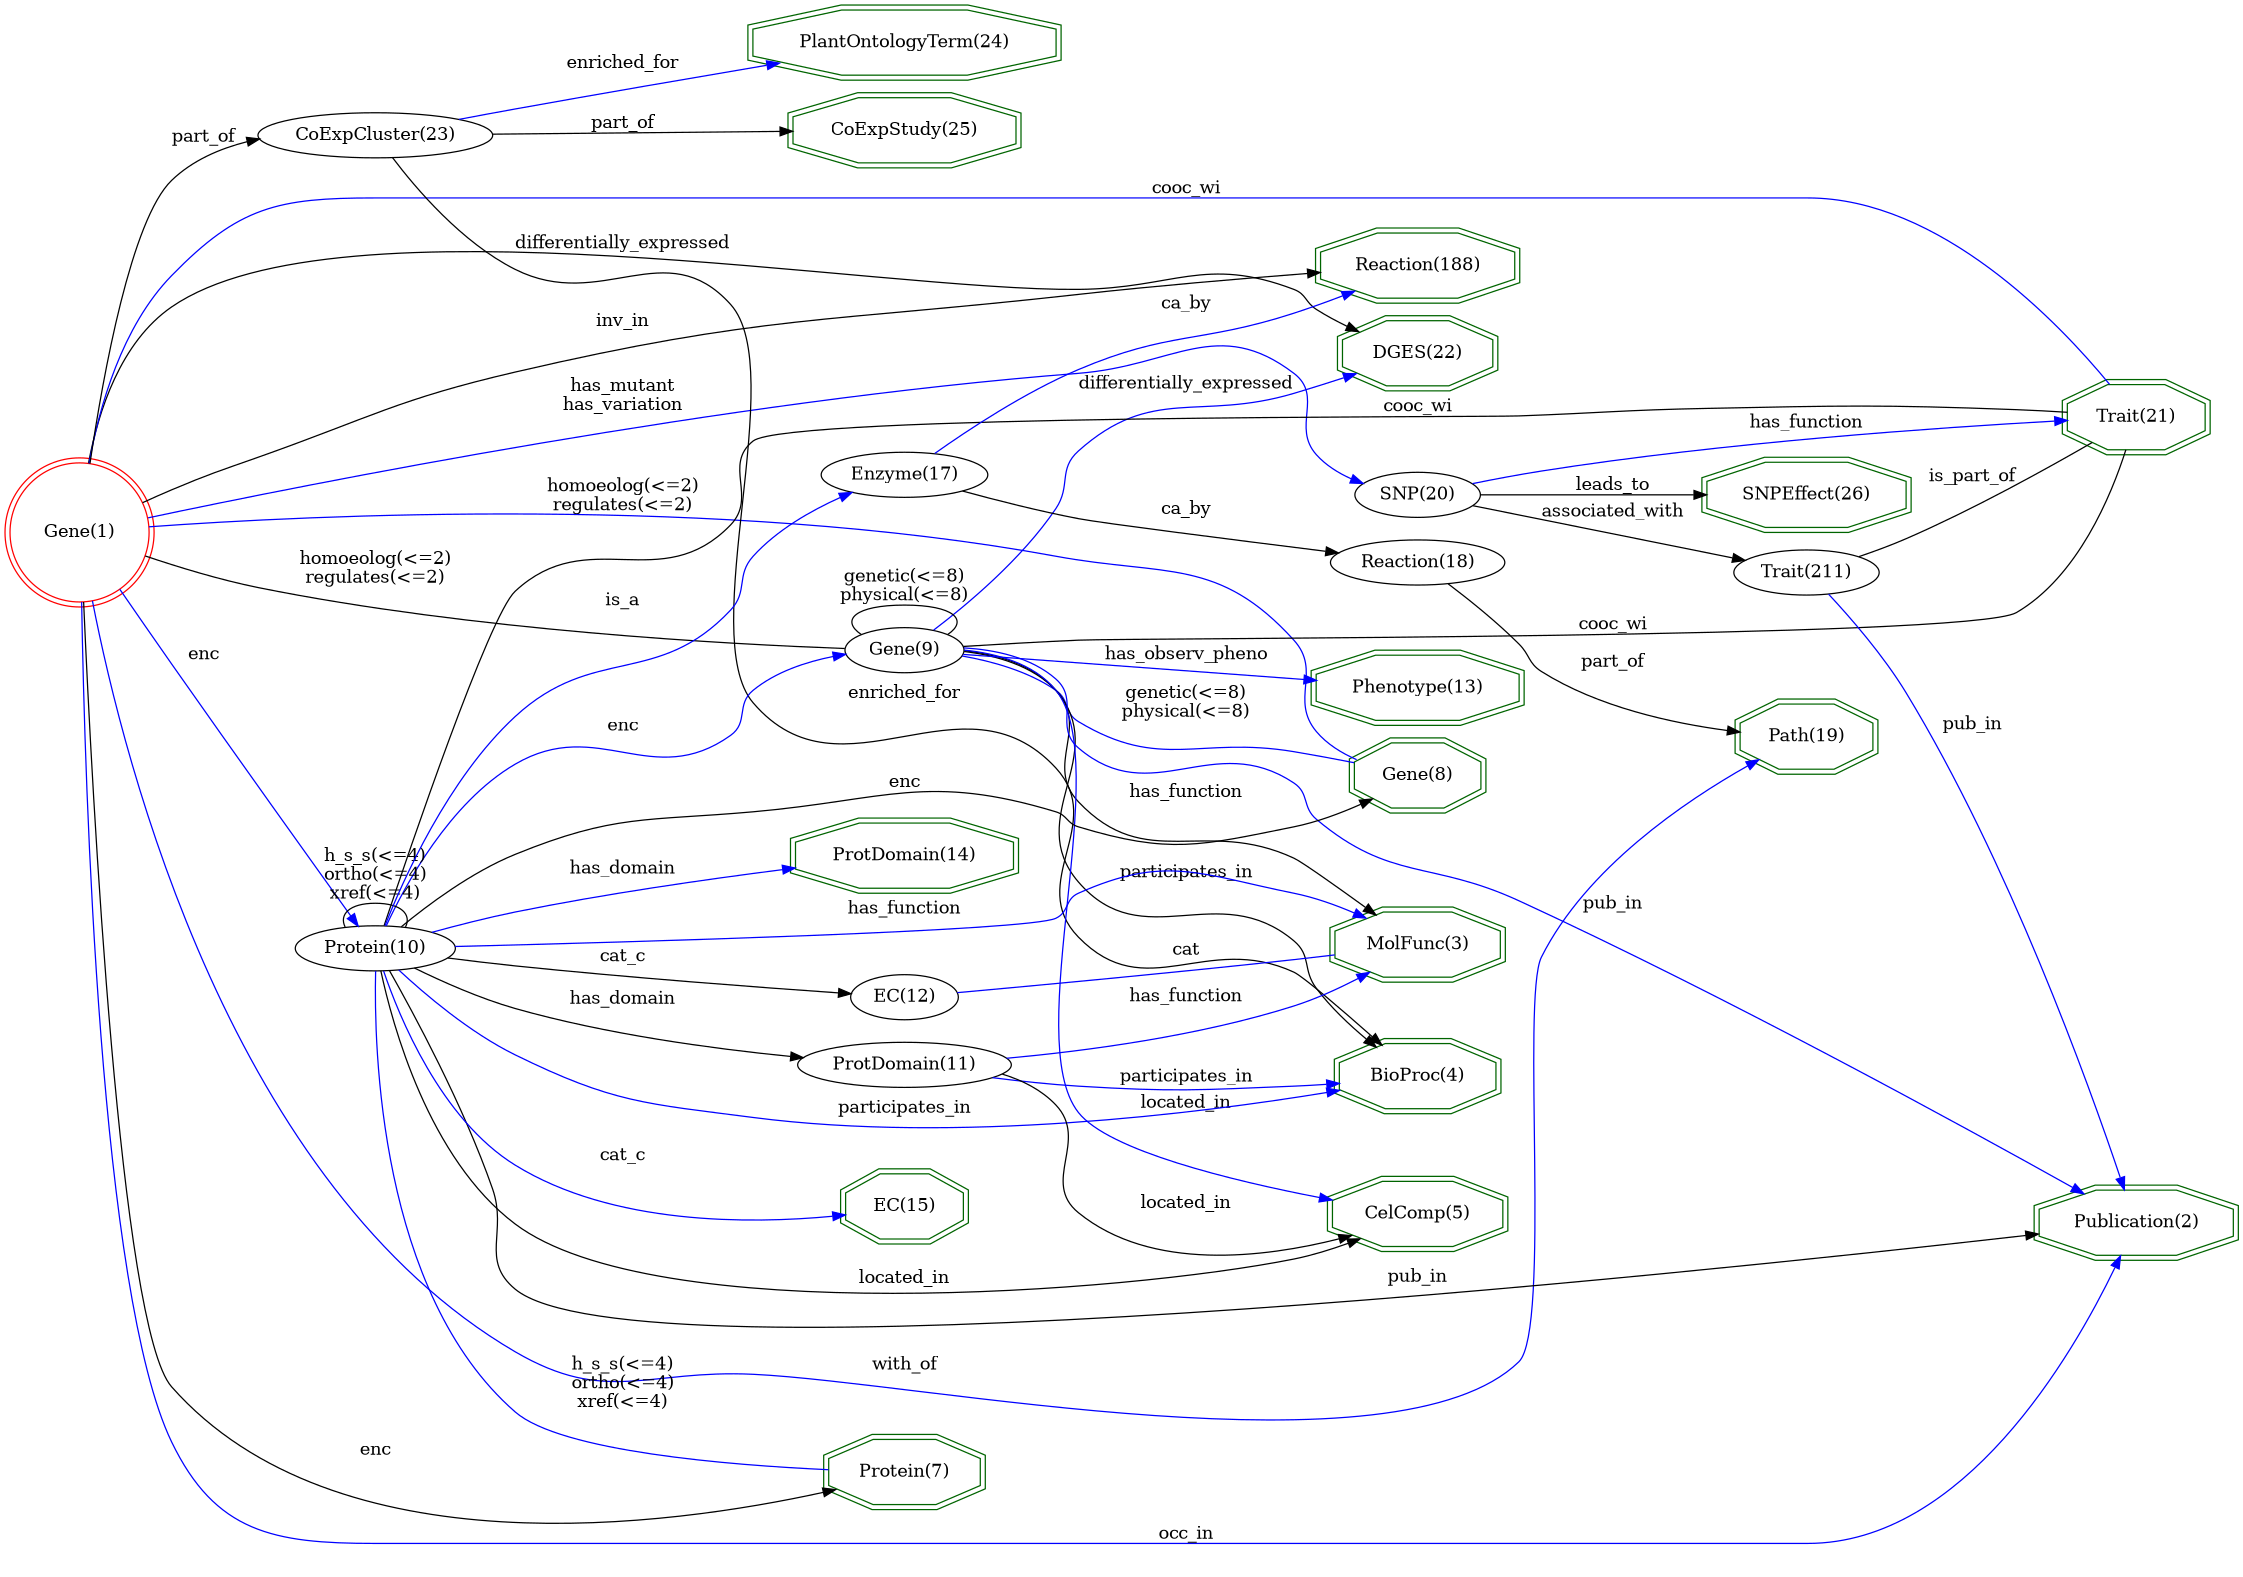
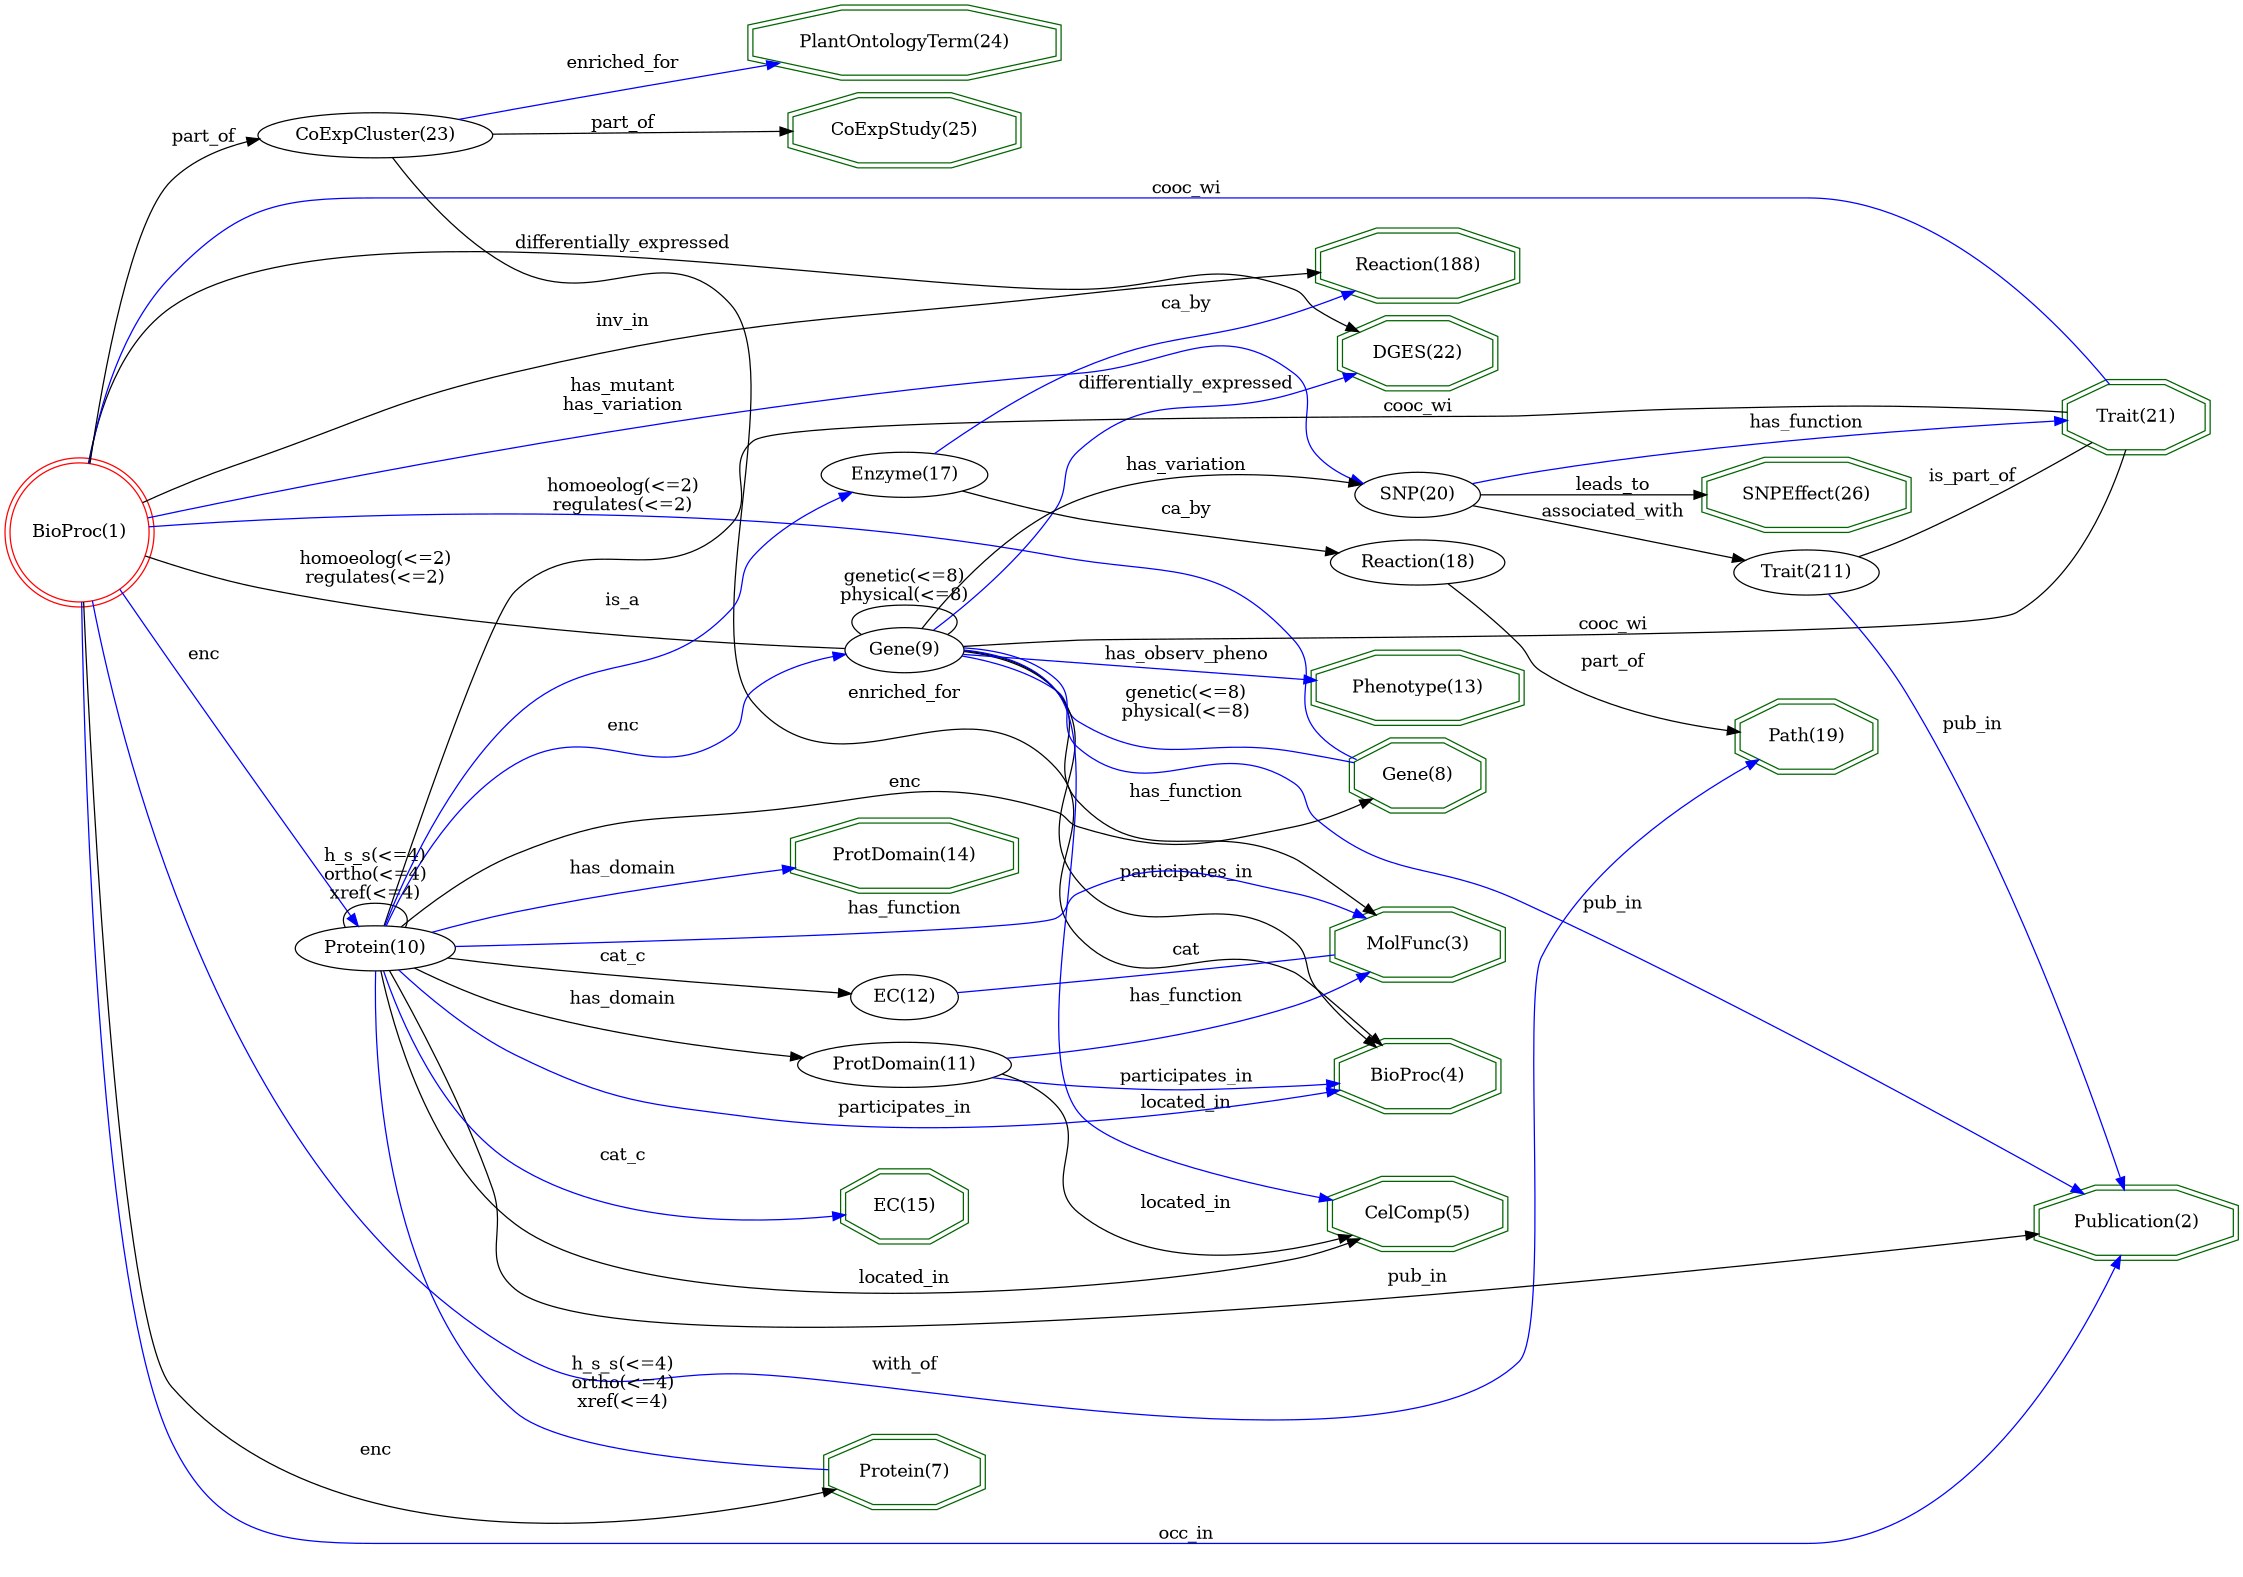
none -> (1111, 489)
(80, 532) -> (80, 532)
